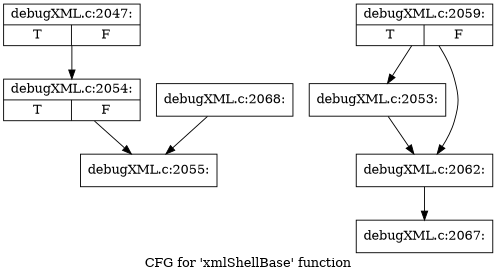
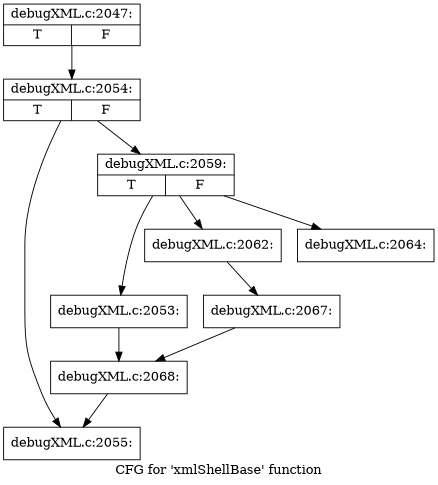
(398, 131) -> (119, 340)
none -> (115, 135)
none -> (366, 245)
none -> (200, 343)
